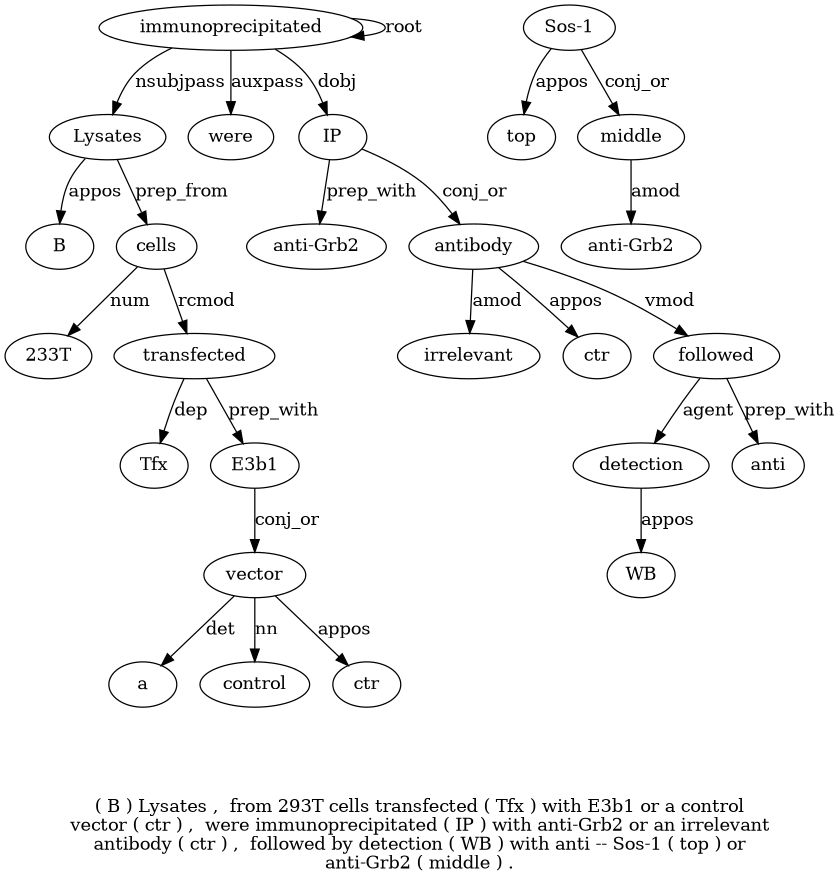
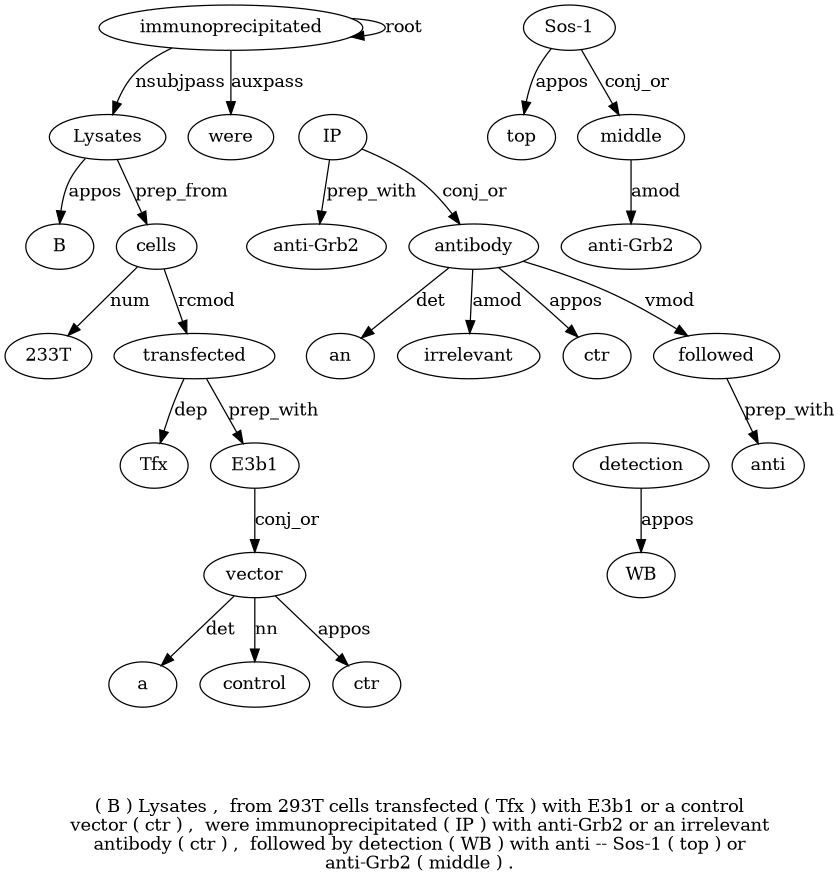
(304, 72) -> none
none -> (340, 356)
(680, 405) -> none
